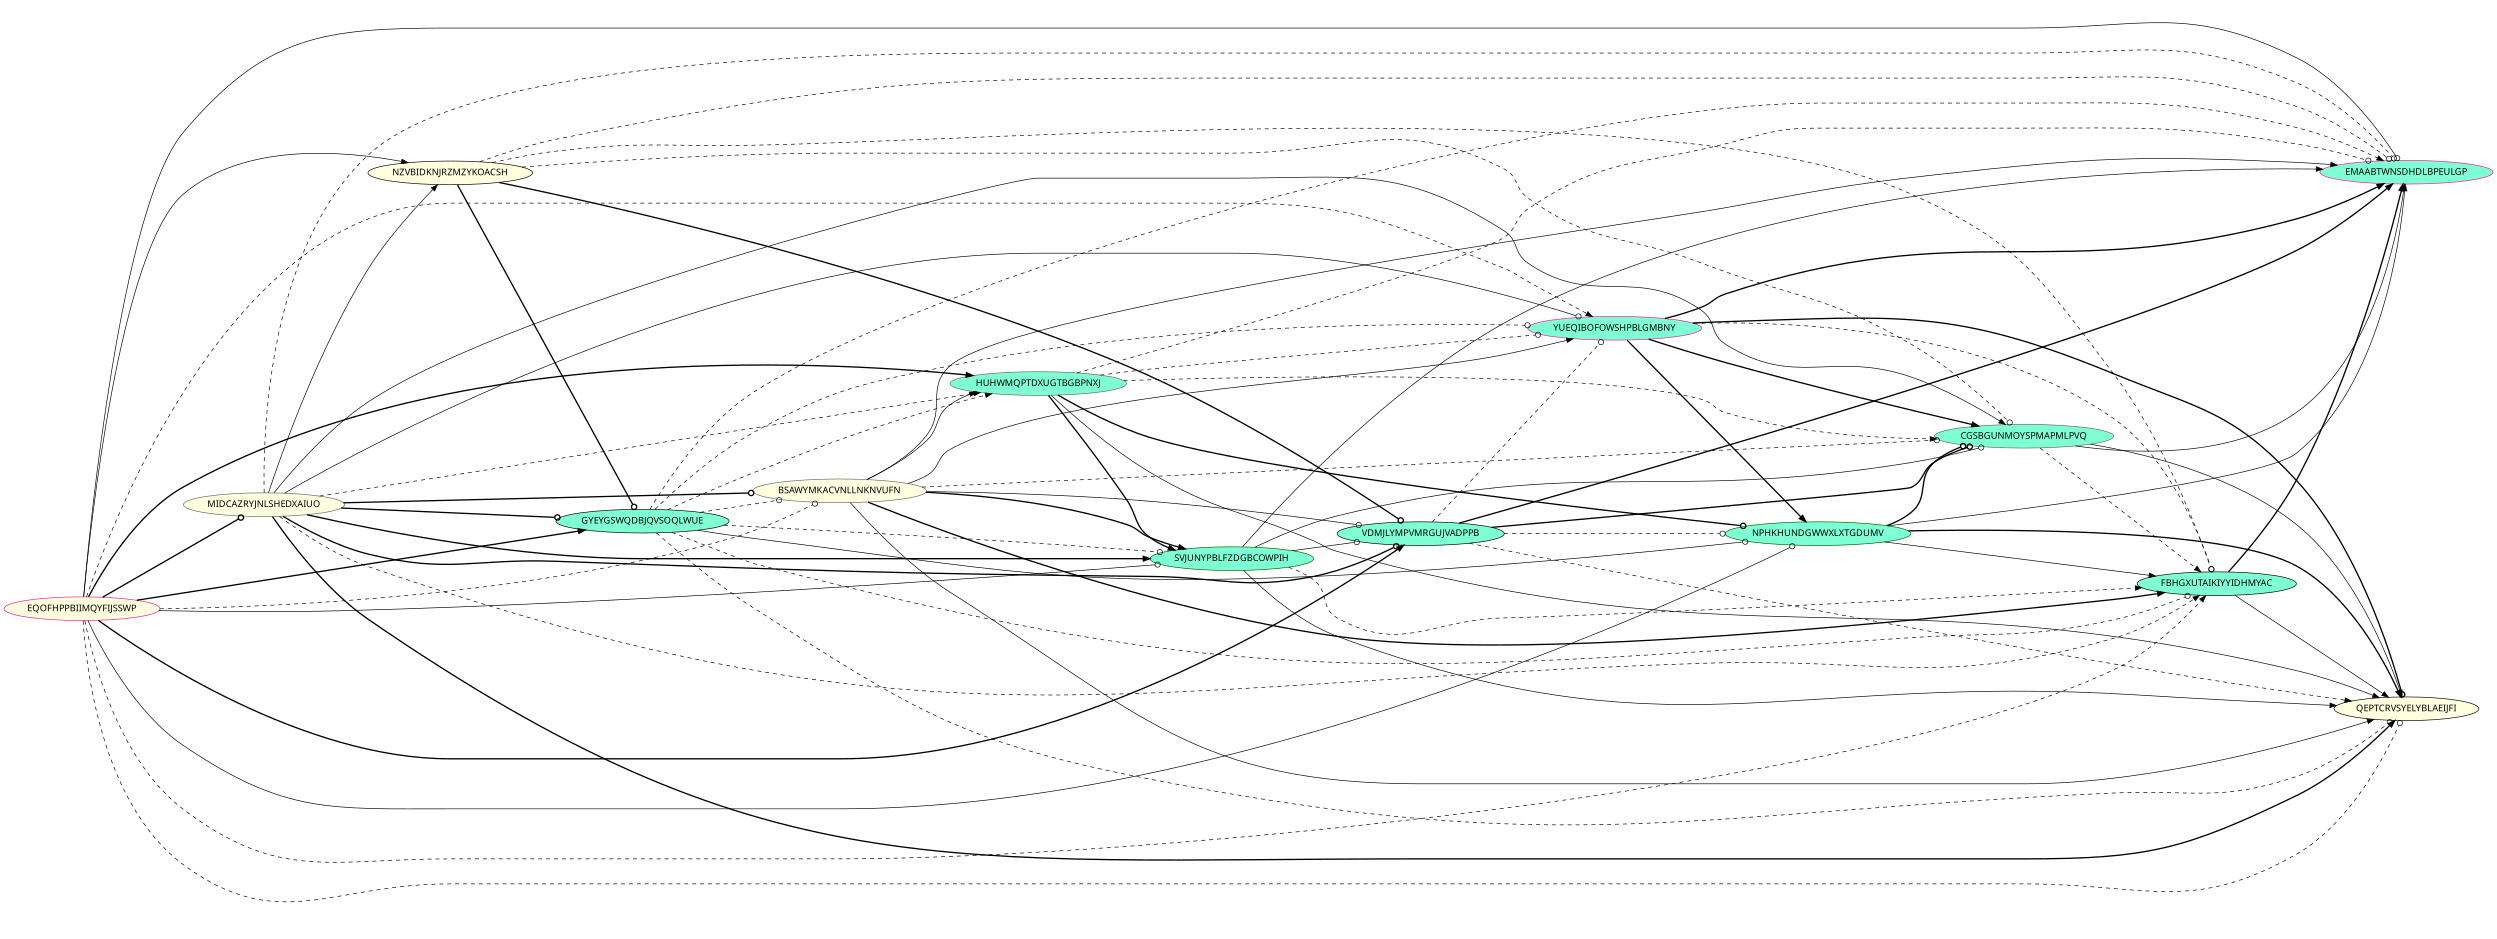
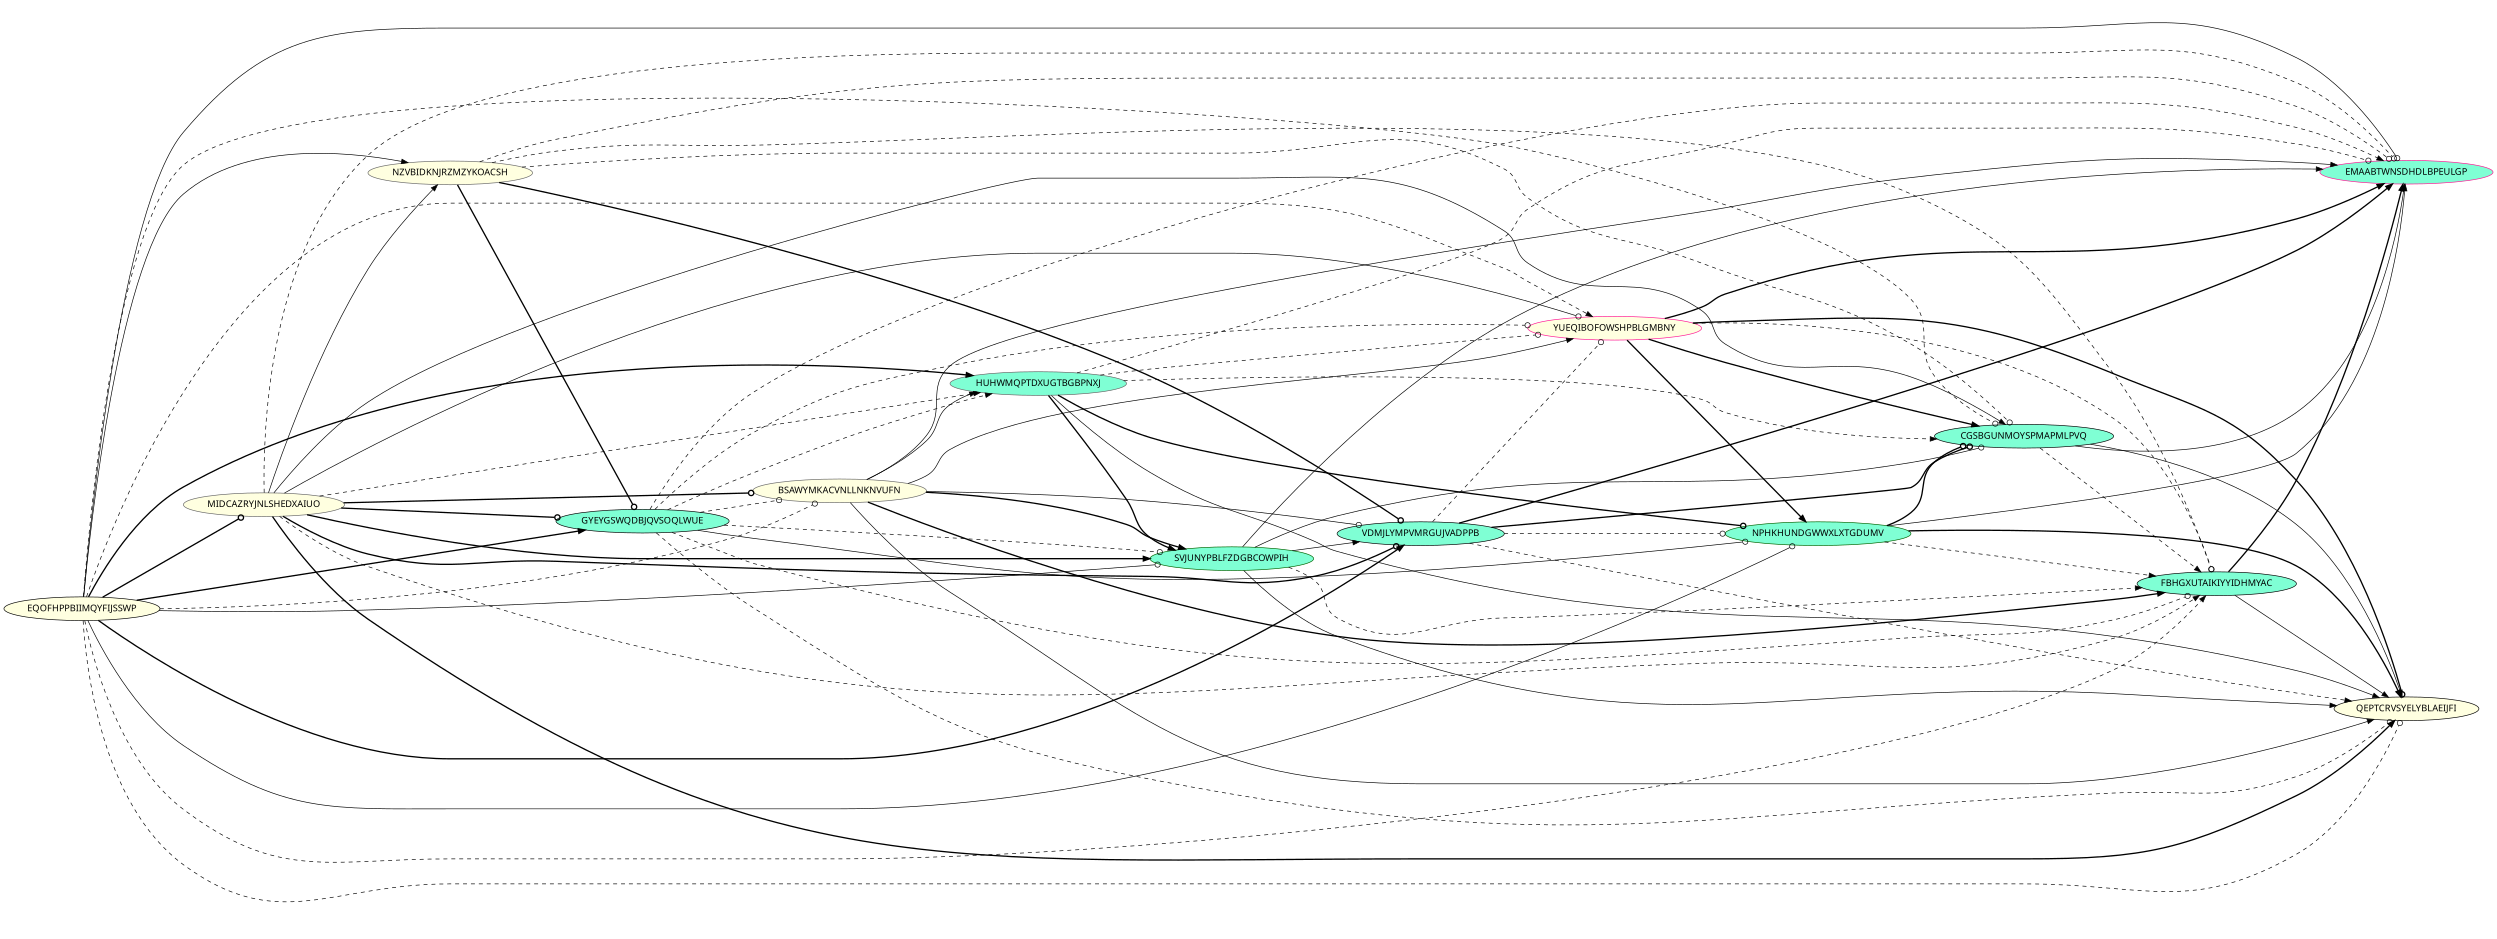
(450, 173) -> (450, 173)
(1615, 328) -> (1615, 328)
(2024, 436) -> (2024, 436)
(1428, 464) -> (914, 102)
(1317, 547) -> (1317, 547)
(2017, 559) -> (2017, 559)
(82, 609) -> (82, 609)
